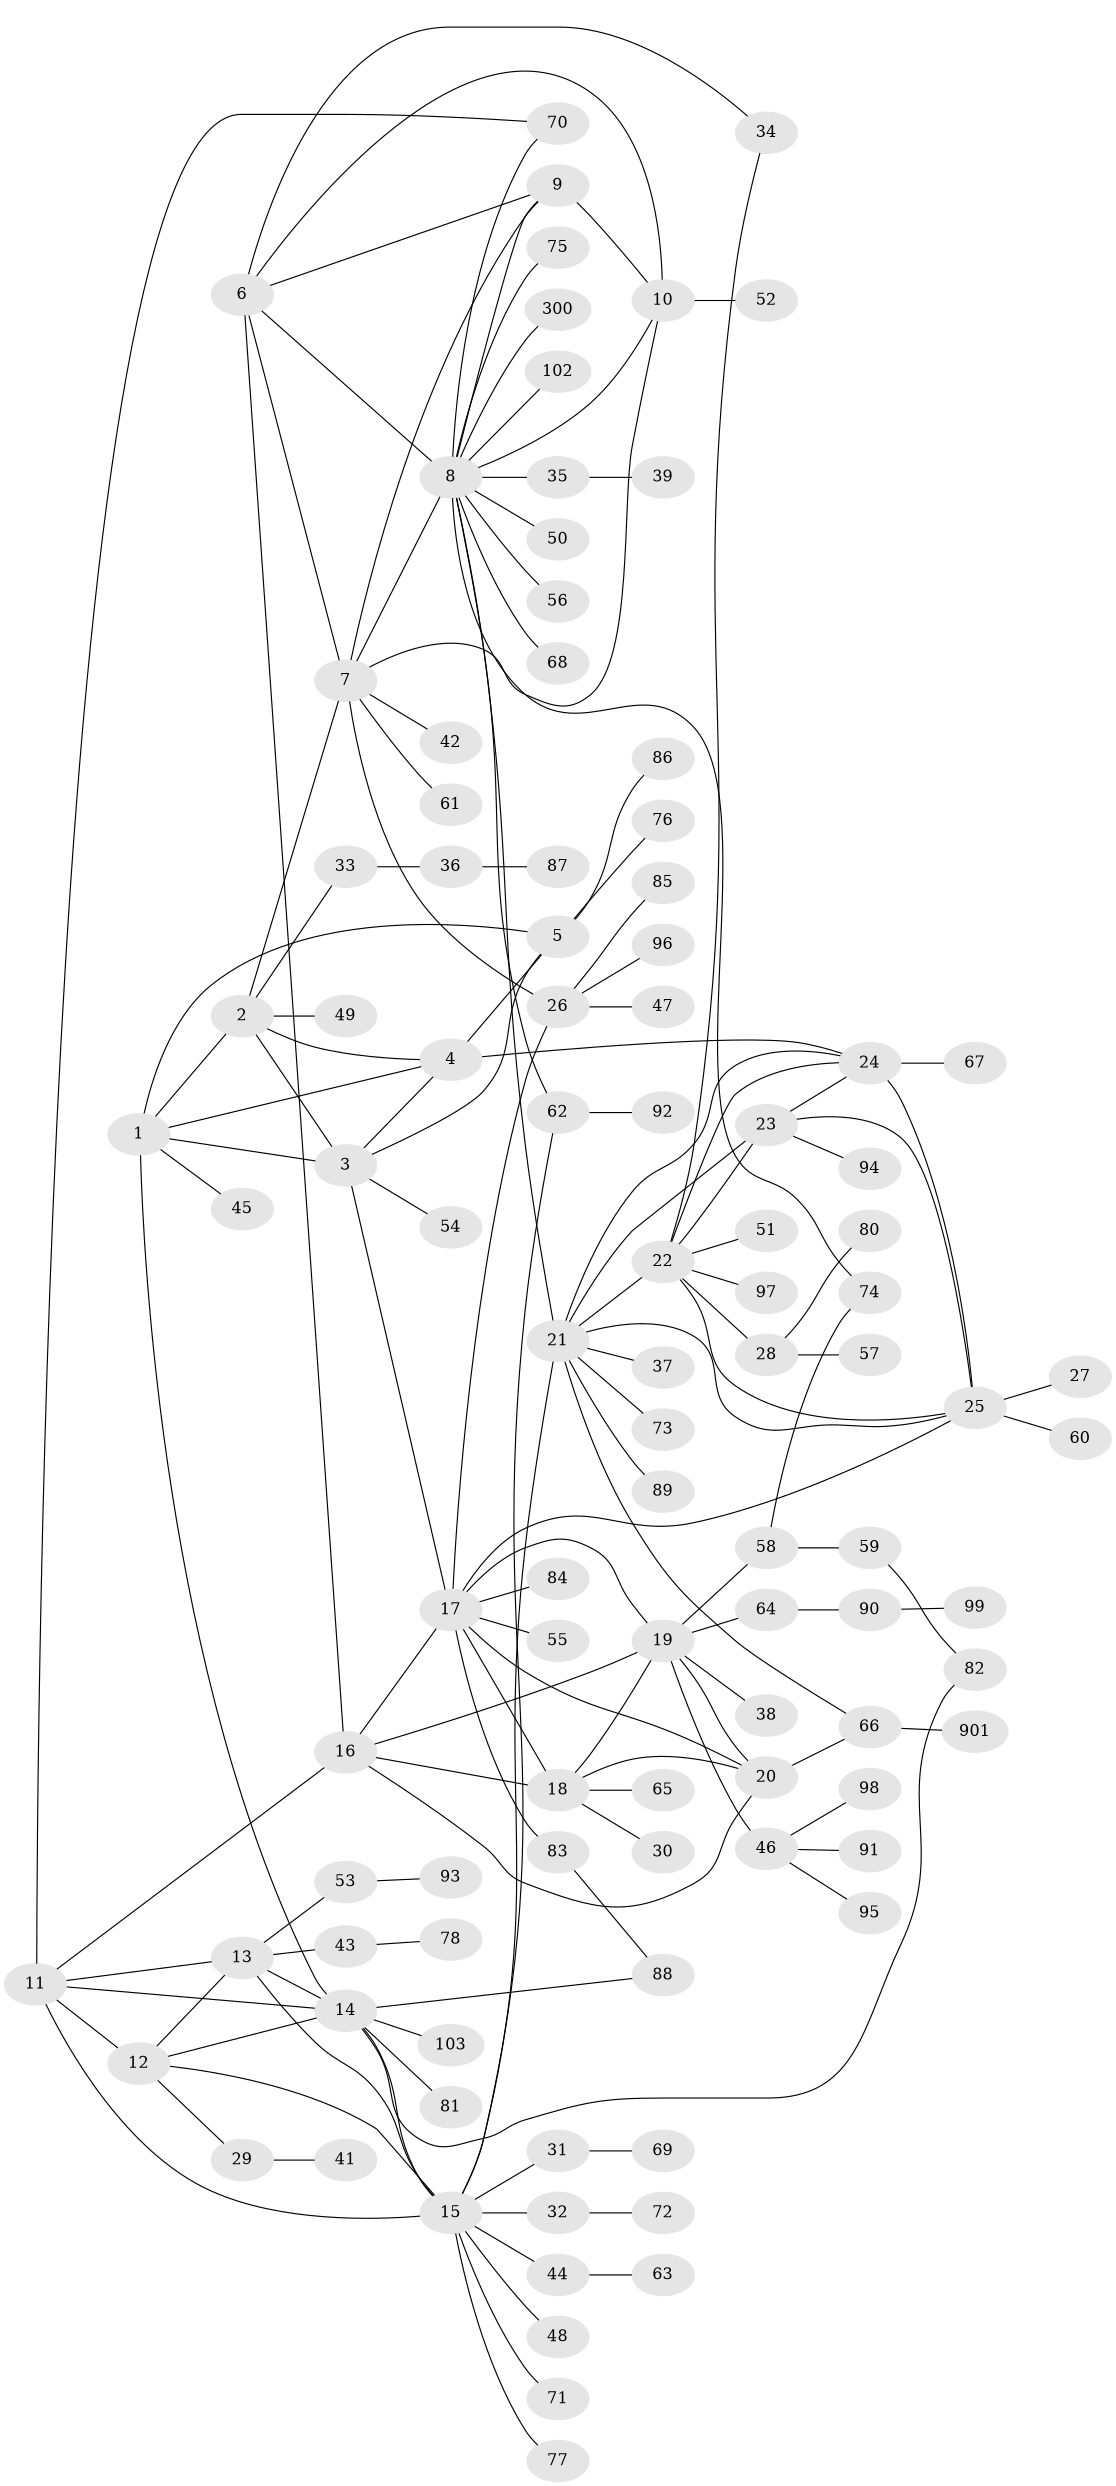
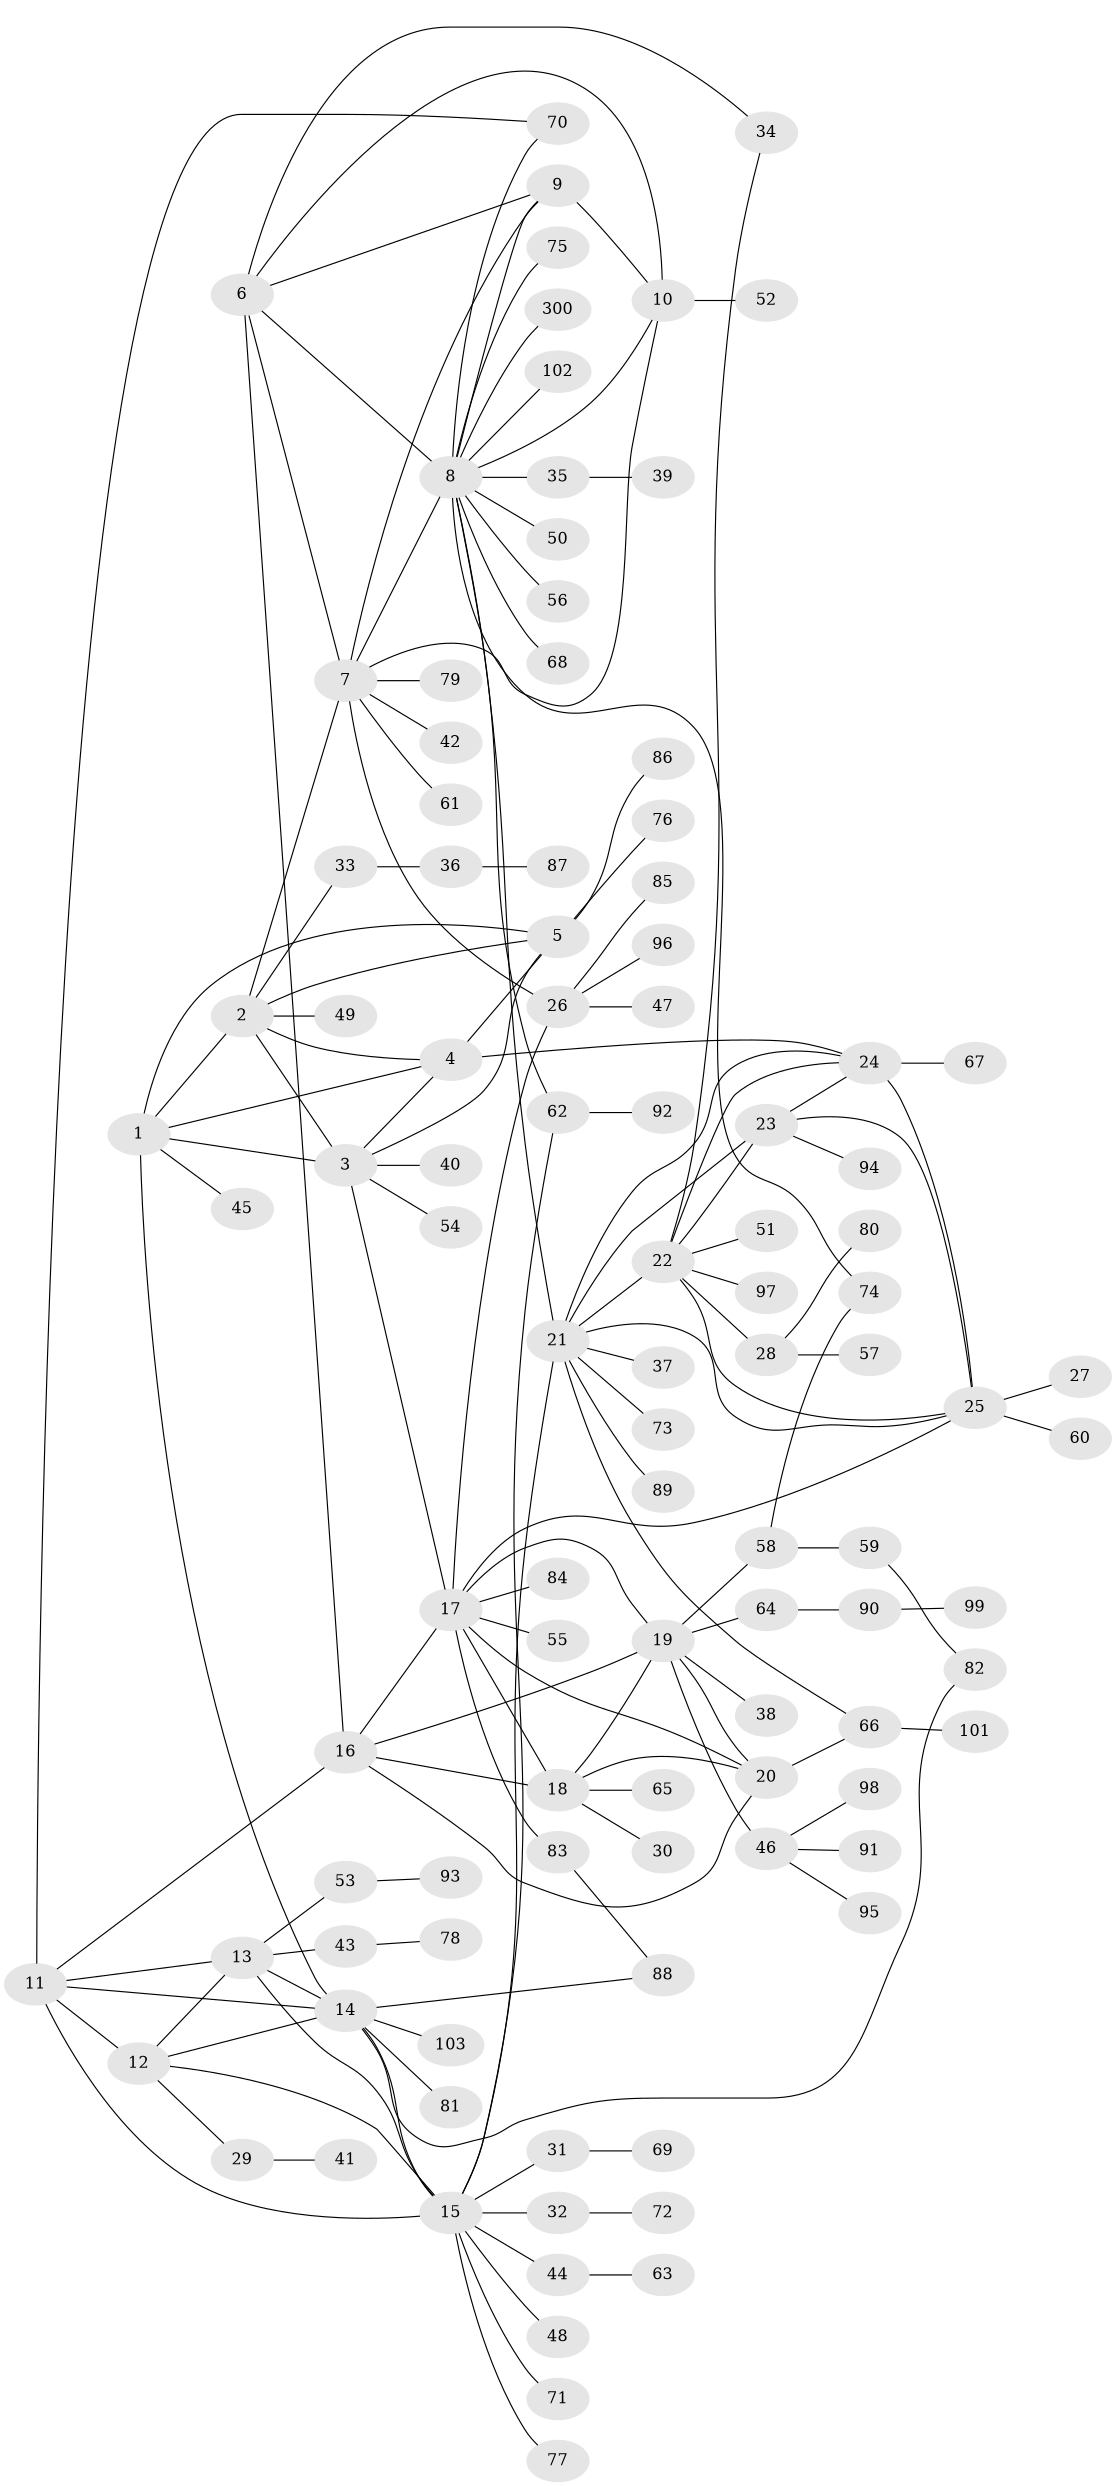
none -> (451, 681)
none -> (395, 964)
none -> (451, 1165)
(975, 1732) -> (975, 1732)
